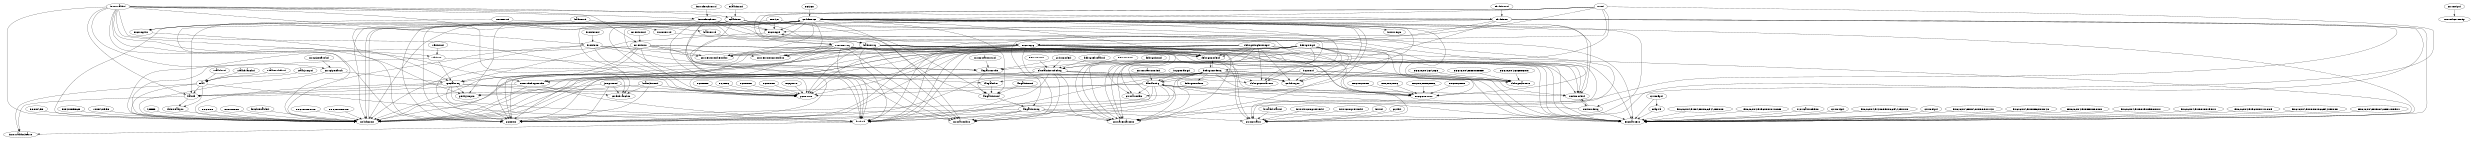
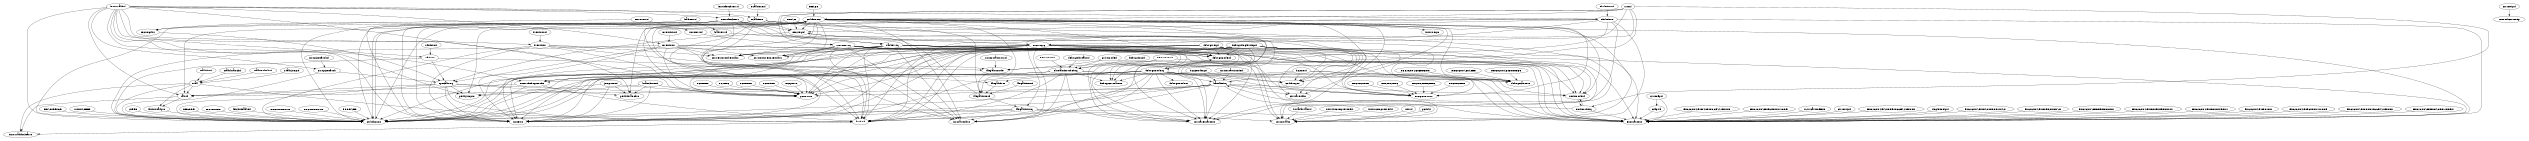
(1931, 109) -> (1940, 109)
none -> (2259, 109)
